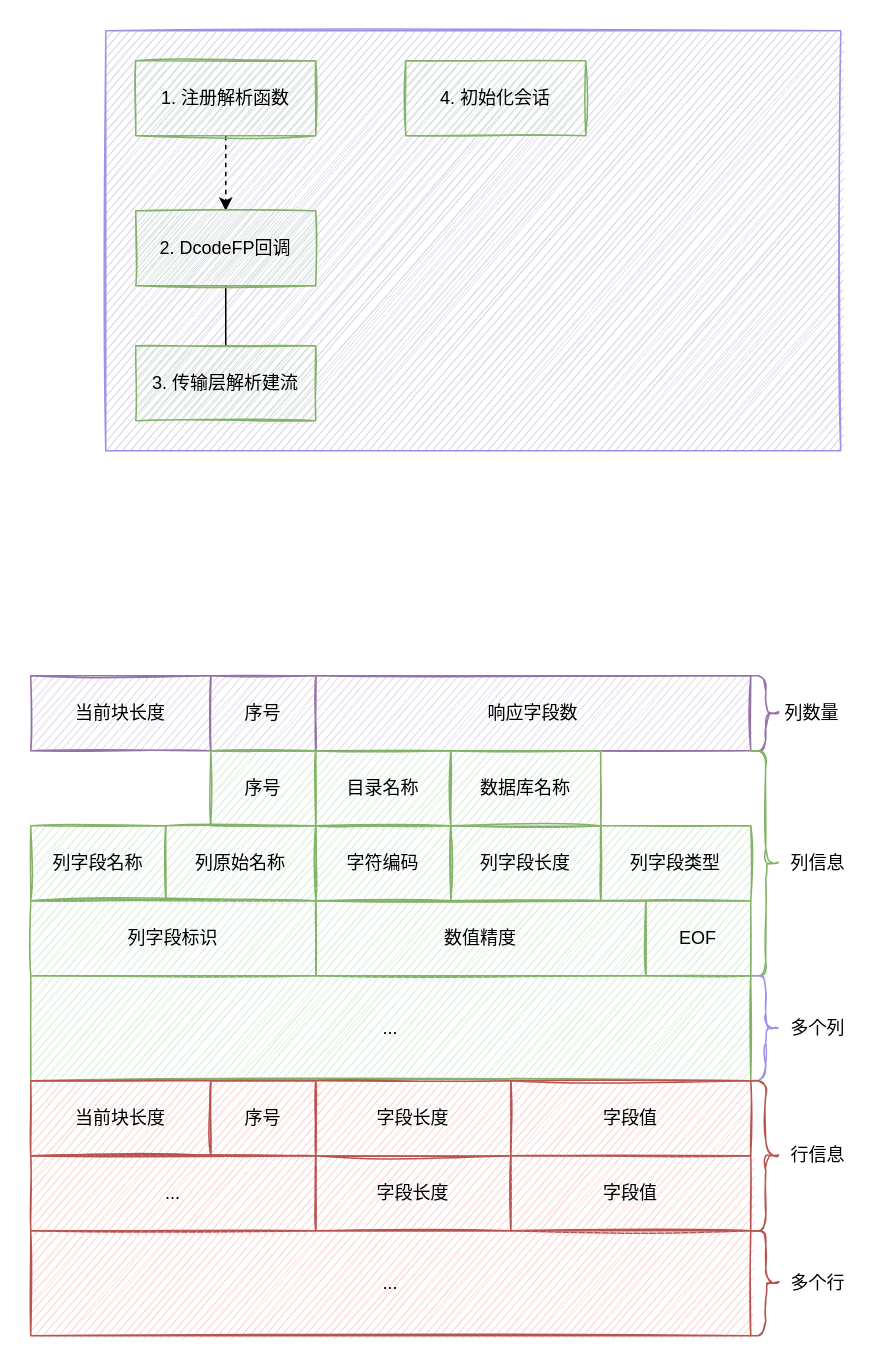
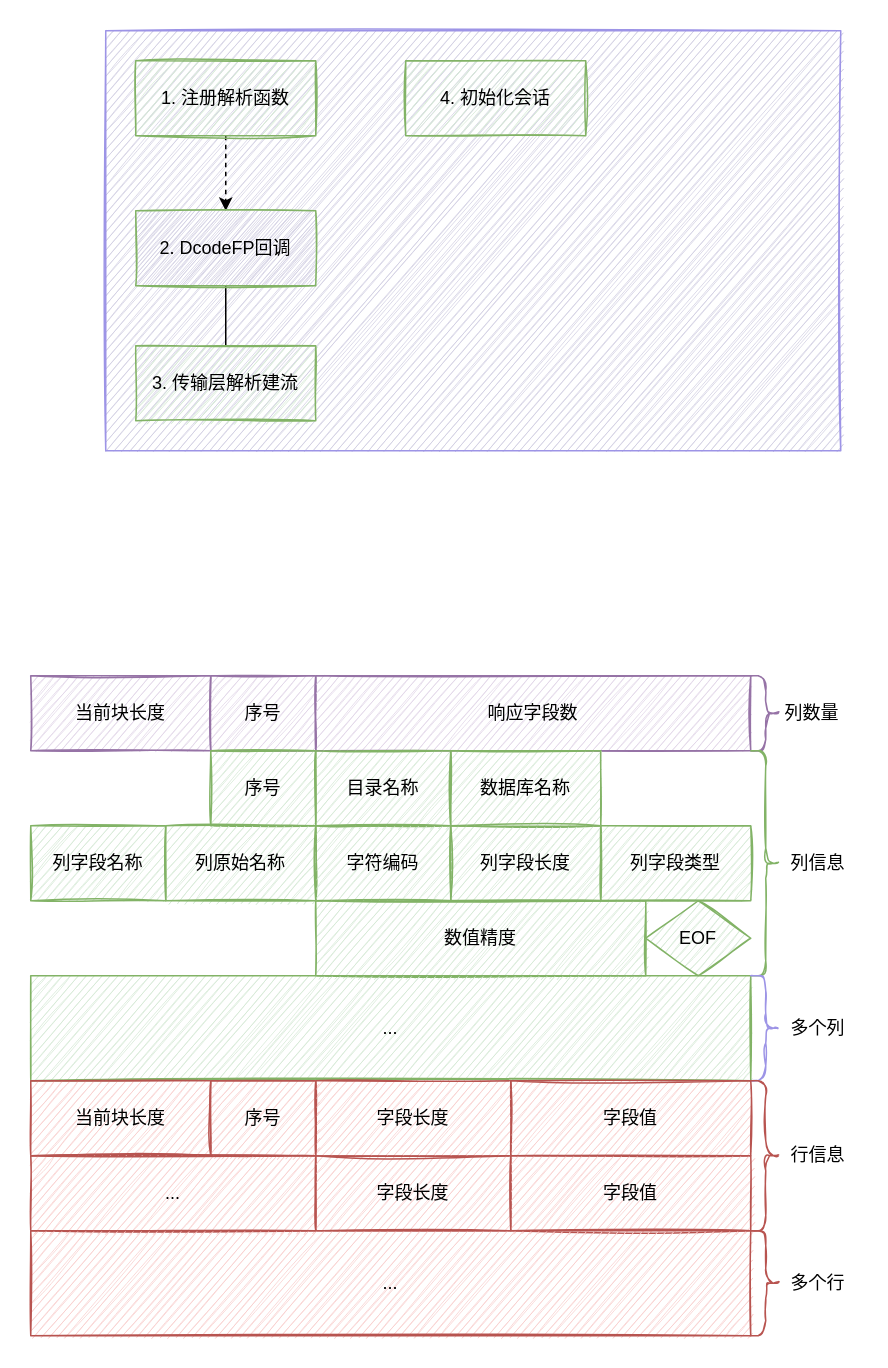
(226, 248) -> (226, 248)
(173, 938) -> none
(698, 938) -> (698, 938)
